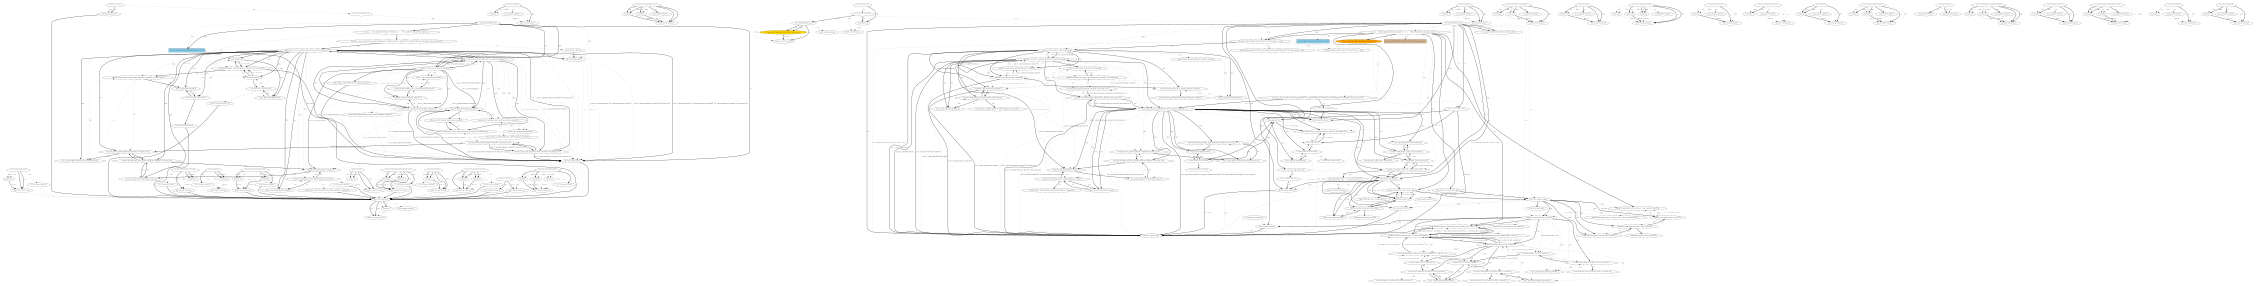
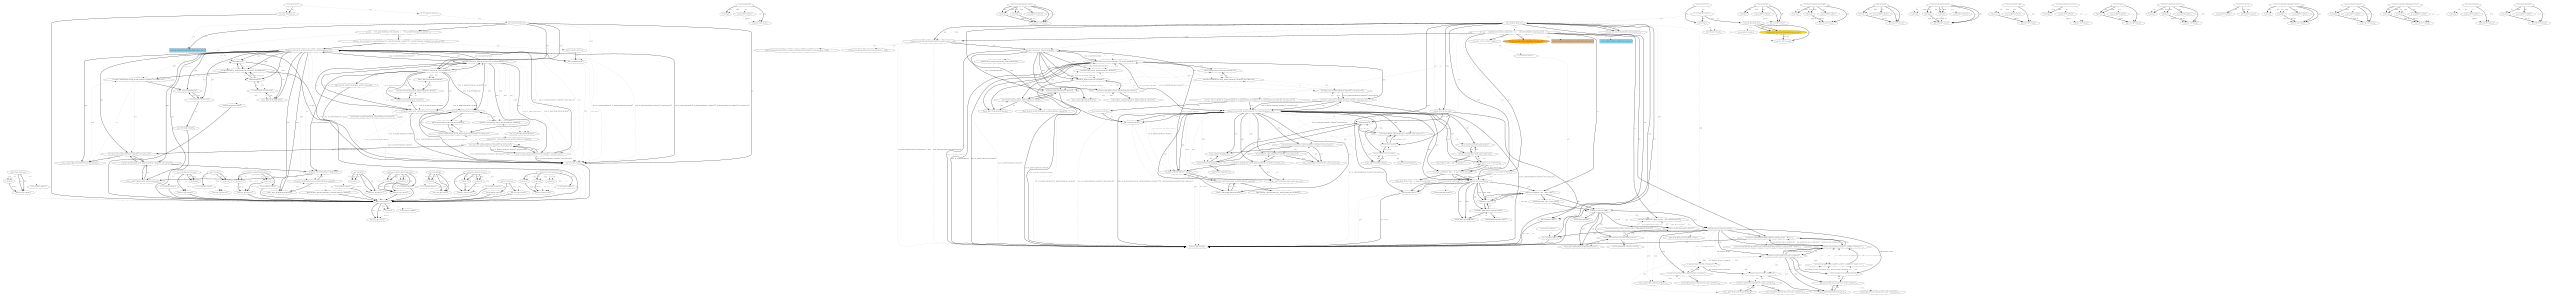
(1493, 195) -> (1570, 207)
none -> (1828, 235)
